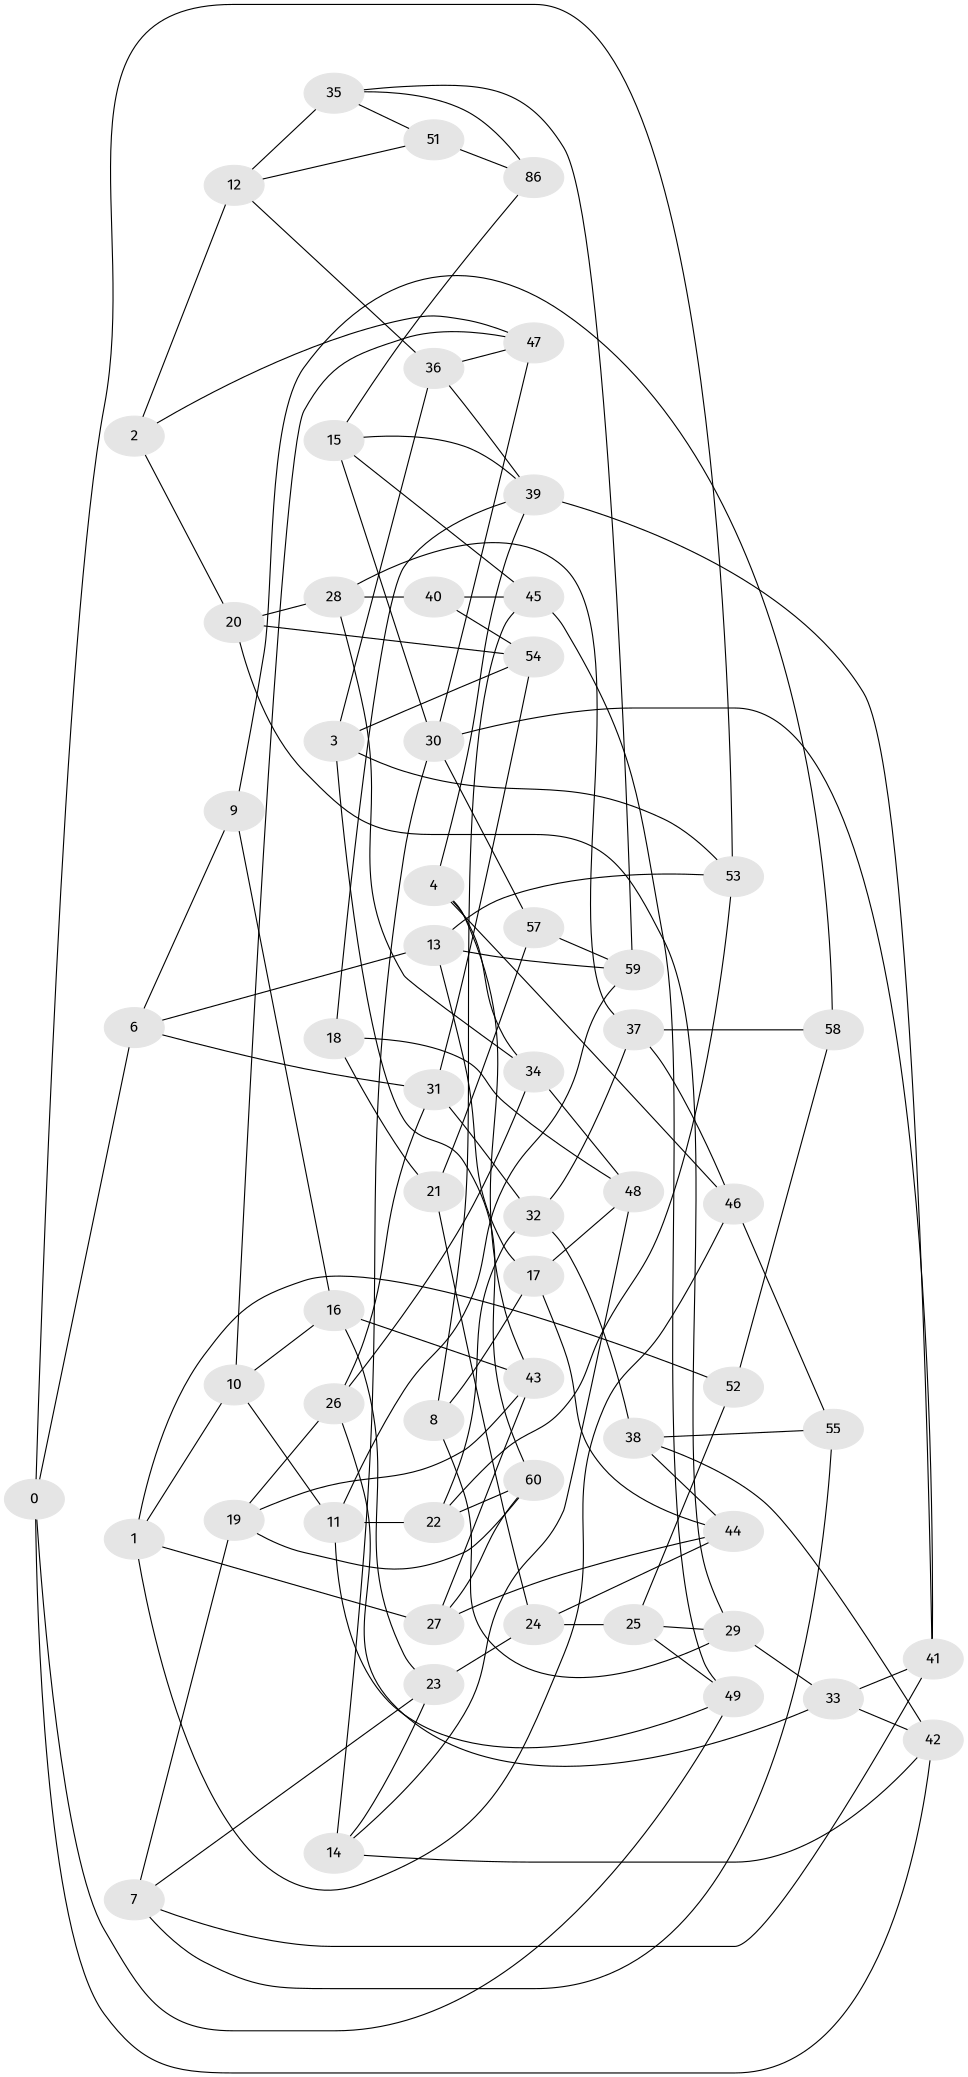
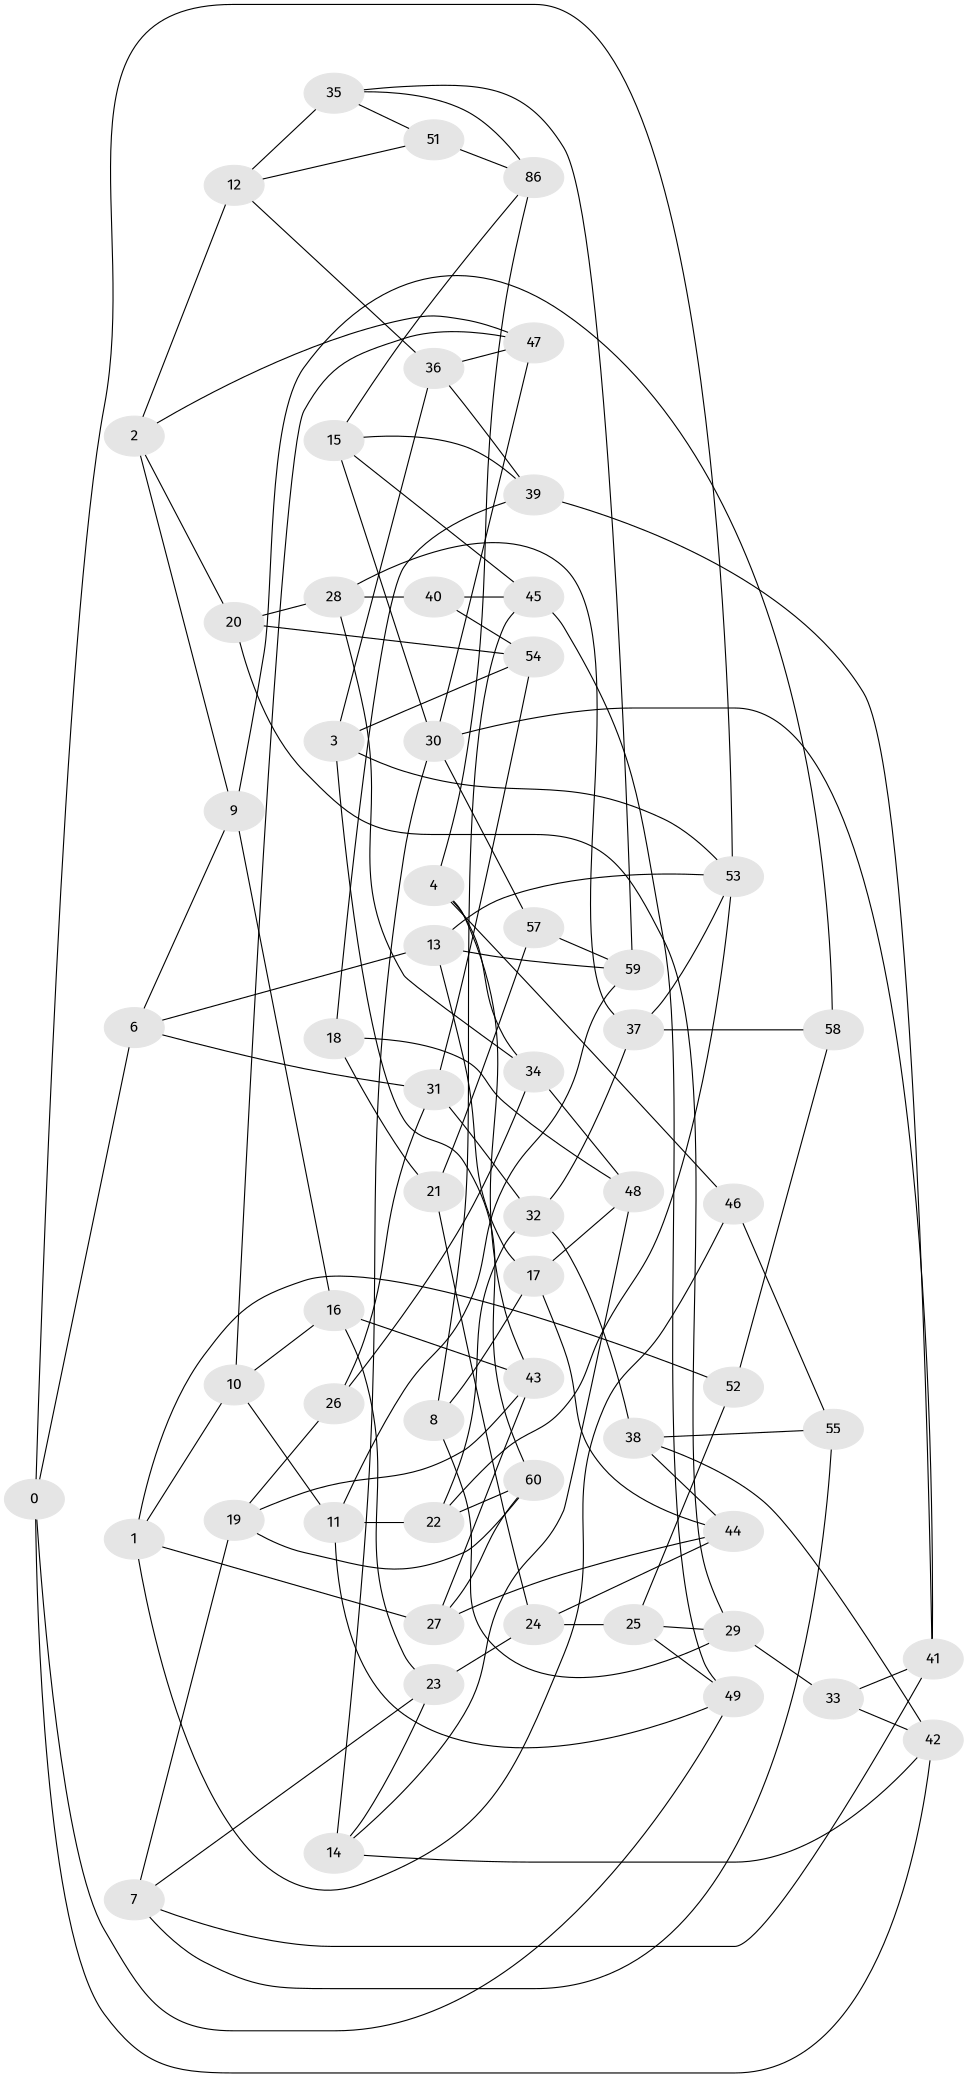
none -> (184, 624)
(479, 689) -> (487, 498)
(686, 1103) -> (691, 957)
(453, 1745) -> none
